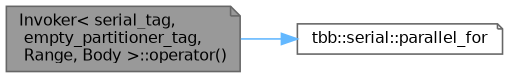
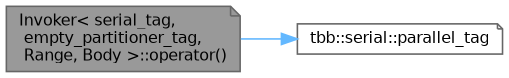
(400, 39) -> (400, 39)
